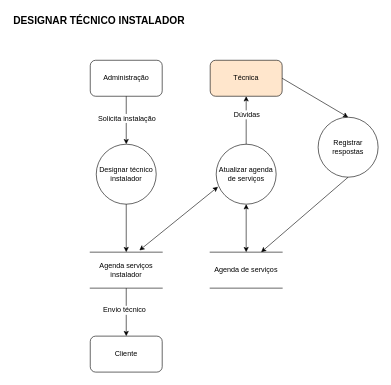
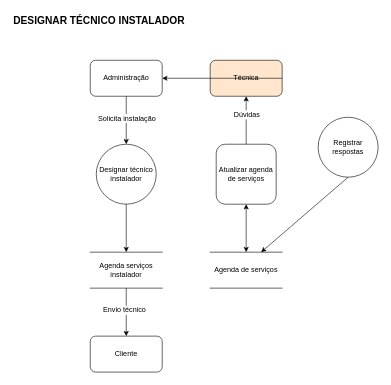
(314, 97) -> (167, 78)
(246, 174) -> (246, 174)
(178, 219) -> none
